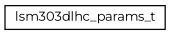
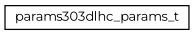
(85, 18) -> (97, 18)
